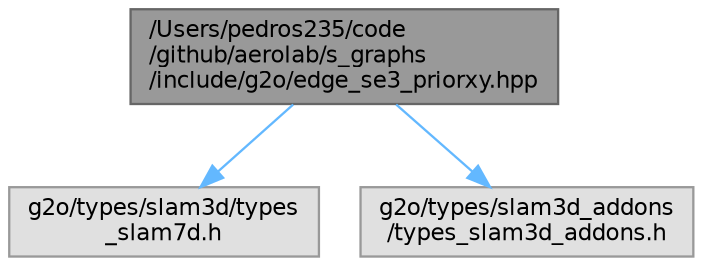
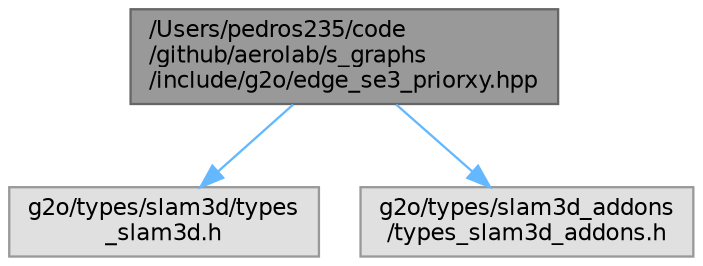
(164, 222) -> (164, 222)
